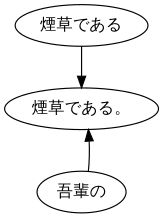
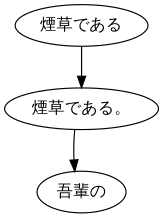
(89, 156) -> (74, 145)
